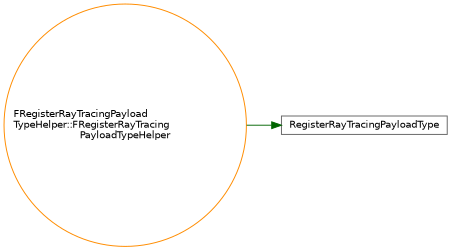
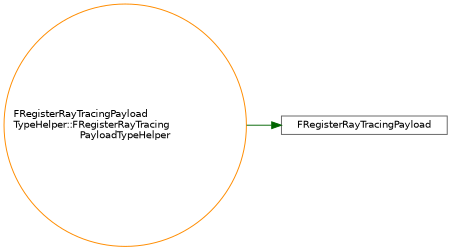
(364, 125) -> (364, 125)
